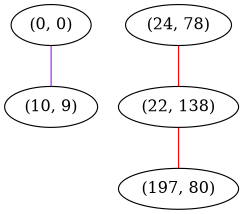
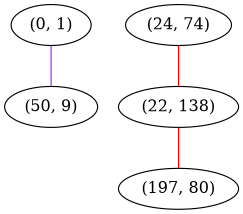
(51, 25) -> (51, 25)
(179, 25) -> (179, 25)
(51, 107) -> (51, 107)
